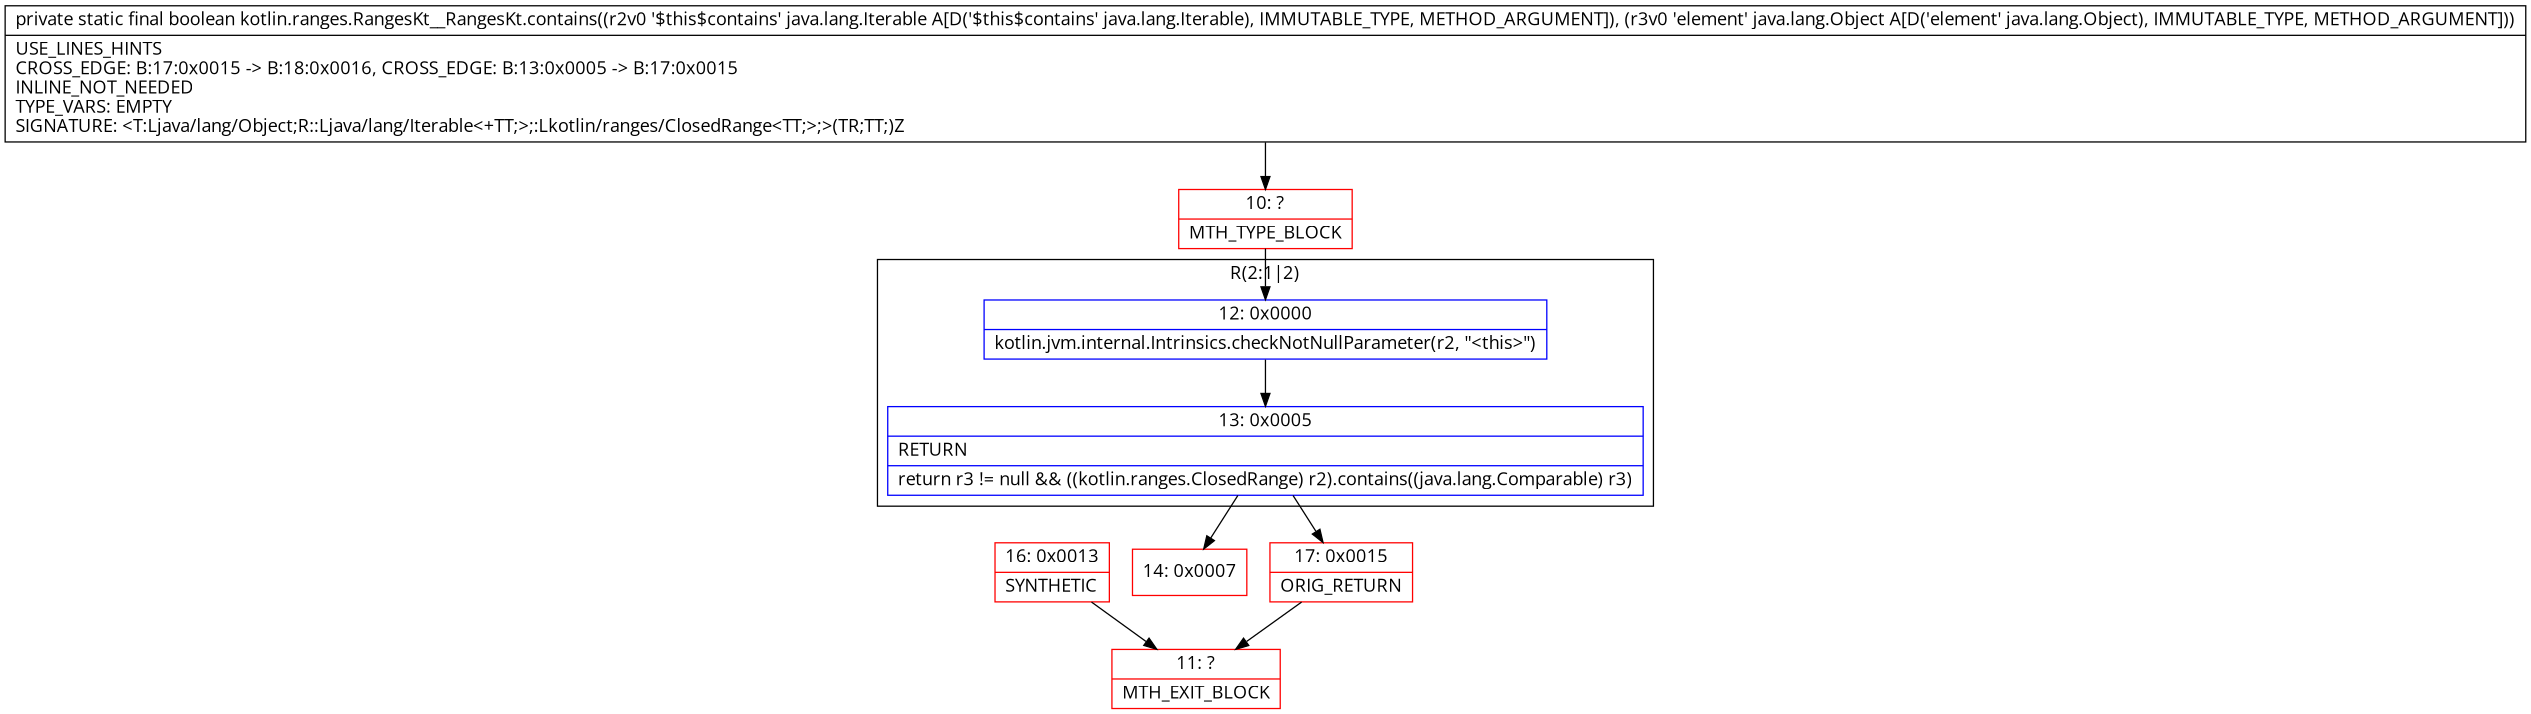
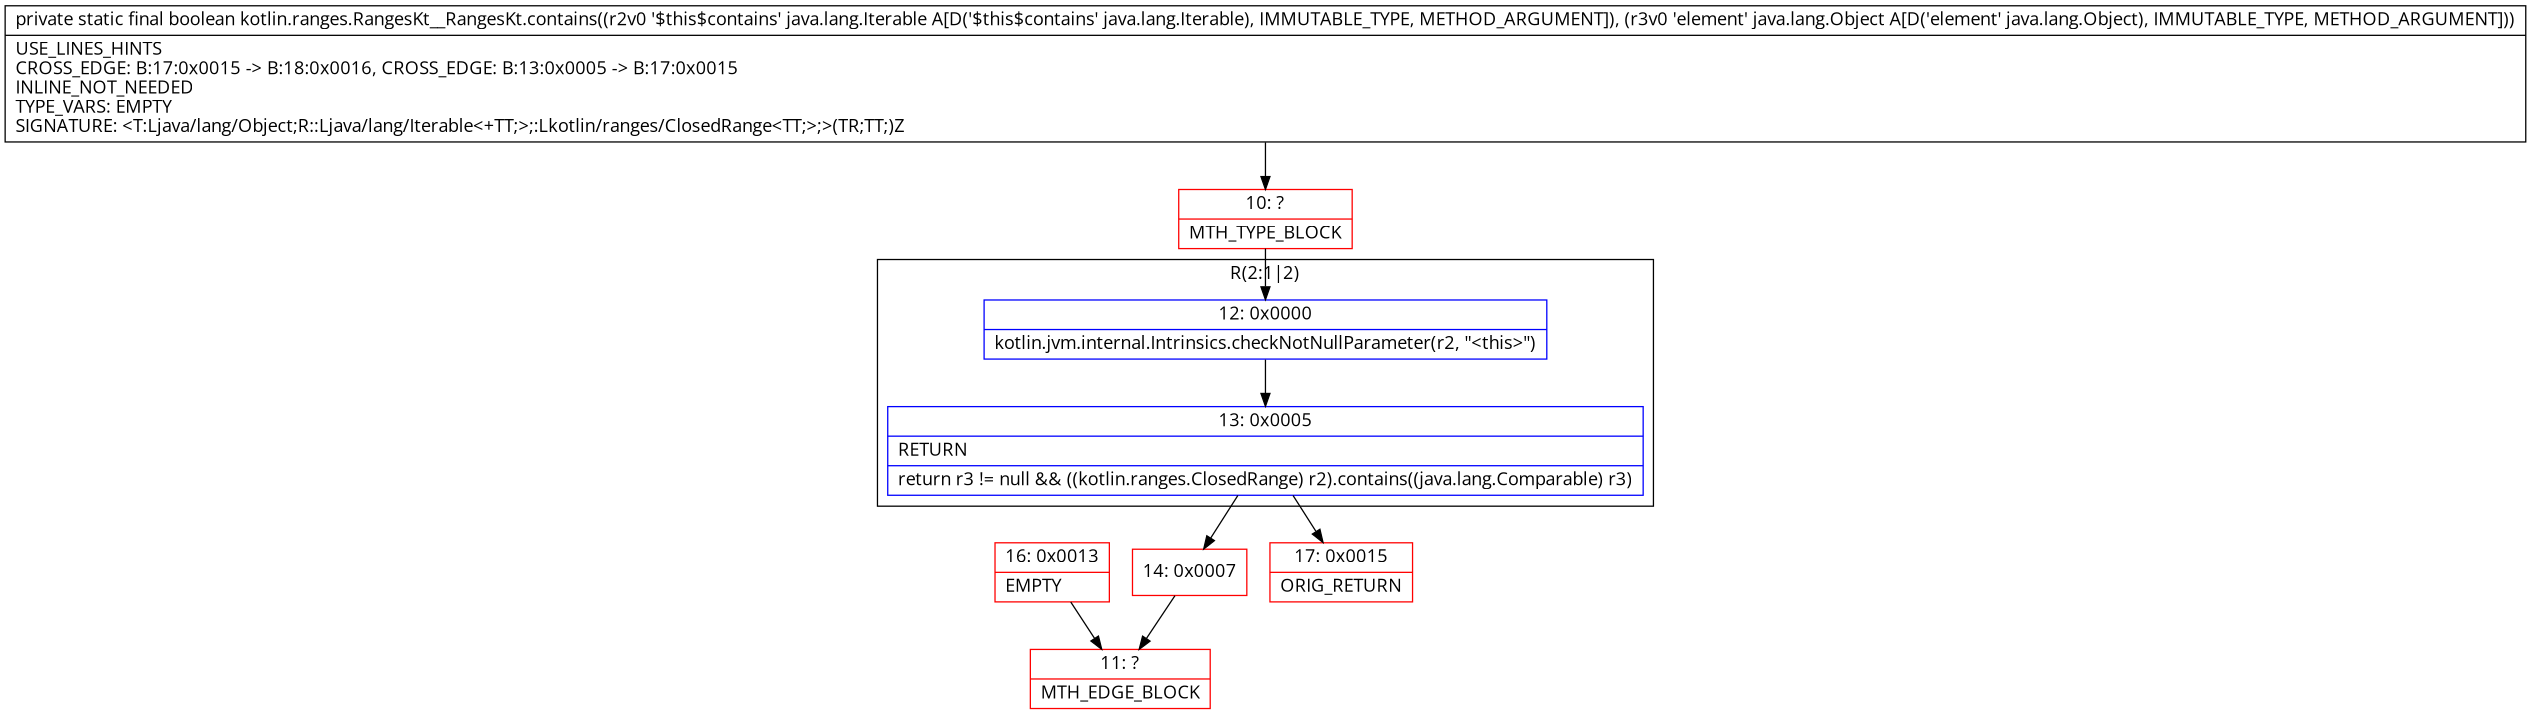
(1052, 586) -> (1034, 586)
(1274, 622) -> (1161, 617)
(1196, 693) -> (1120, 693)
